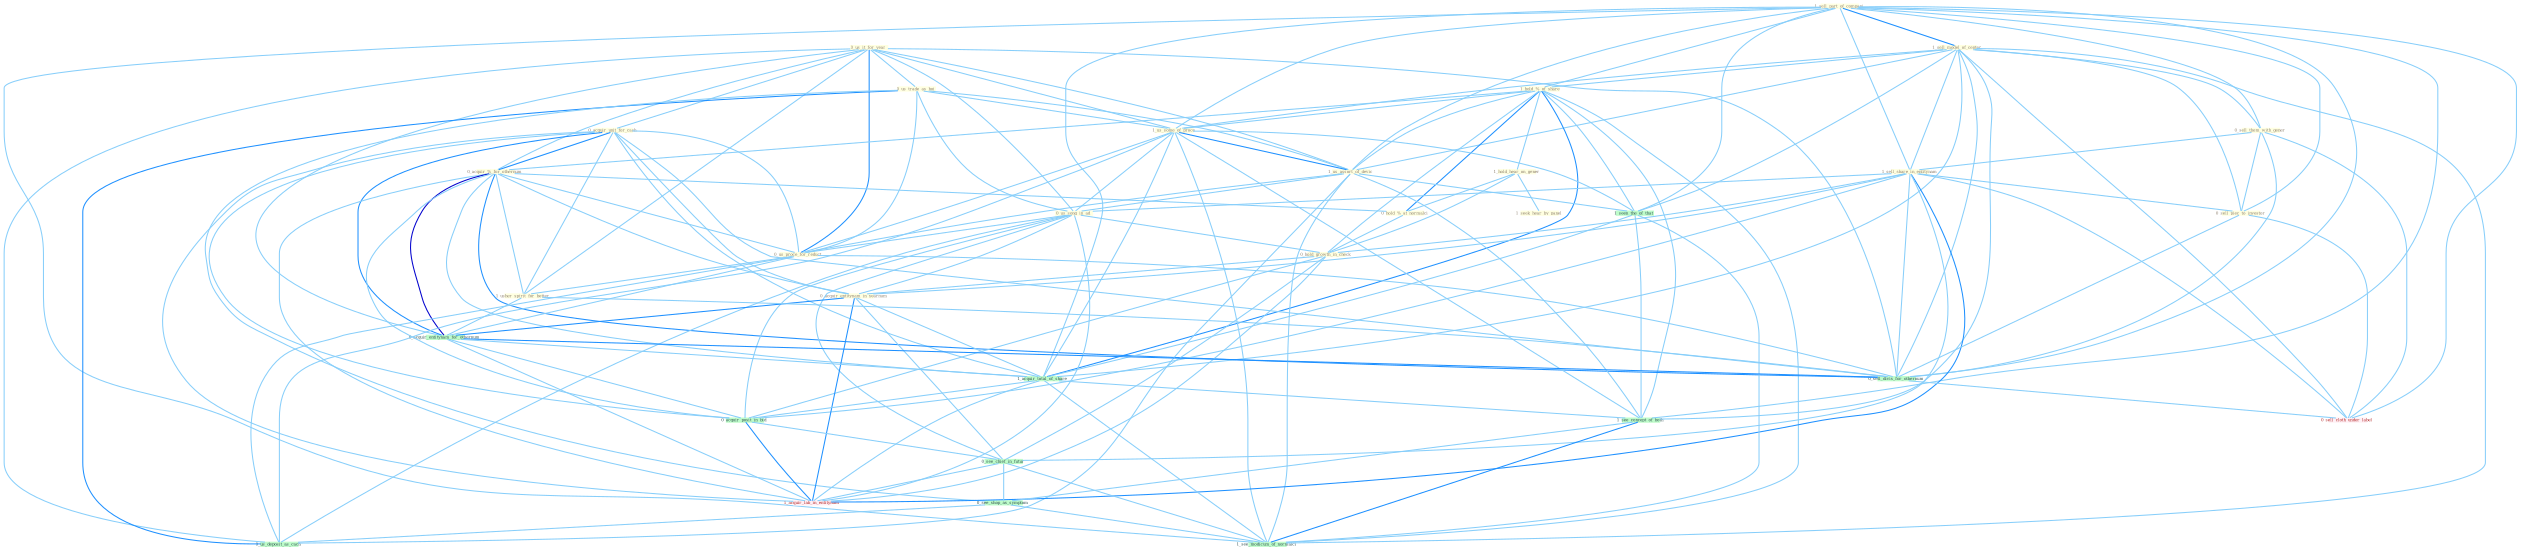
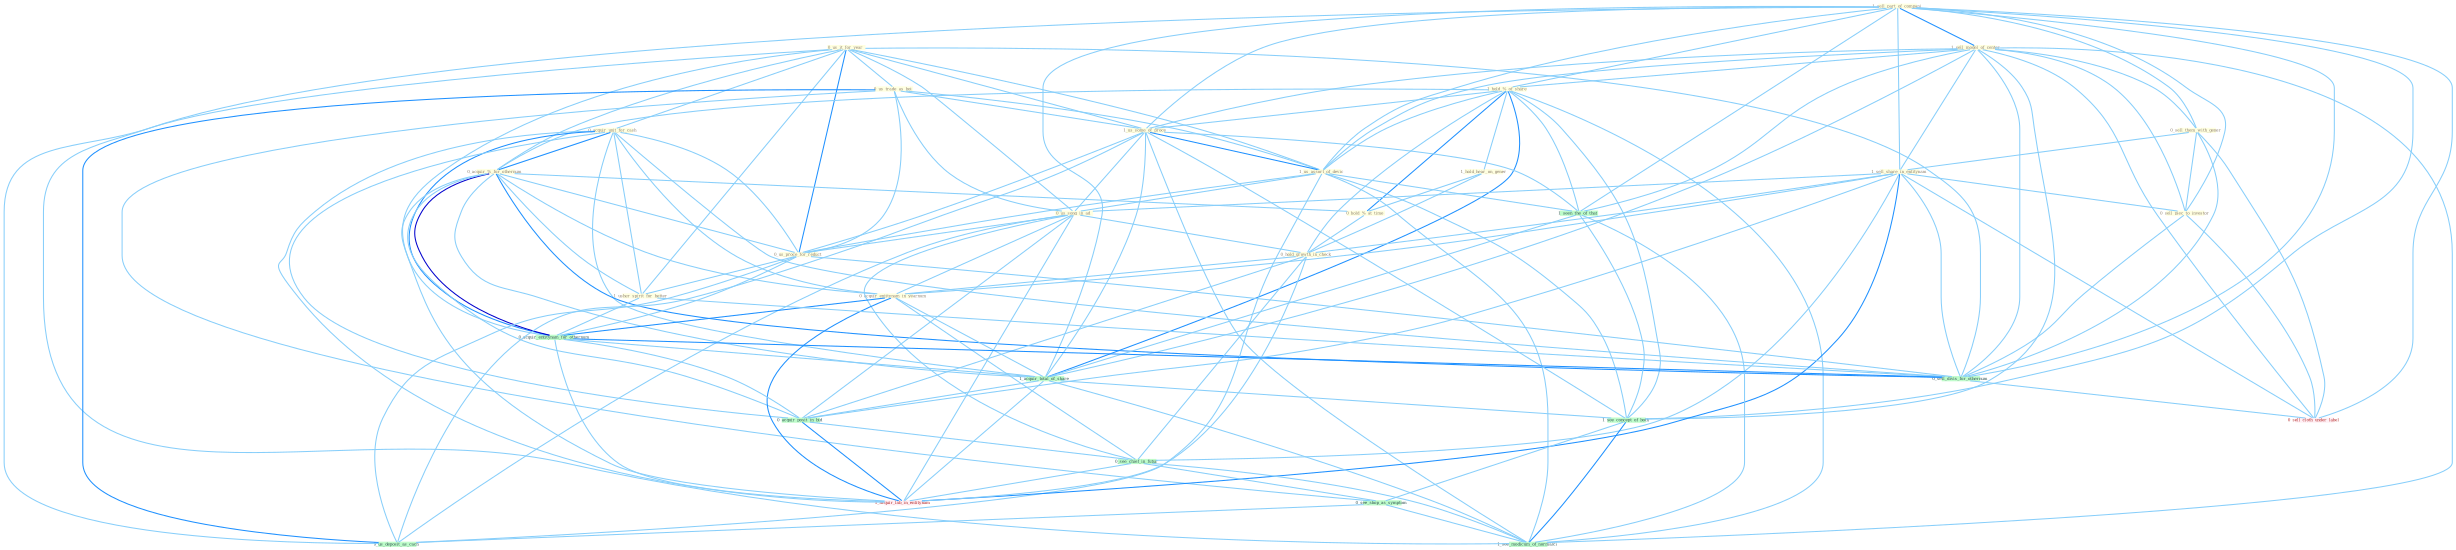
(1405, 213) -> (1366, 213)
(1540, 213) -> none
